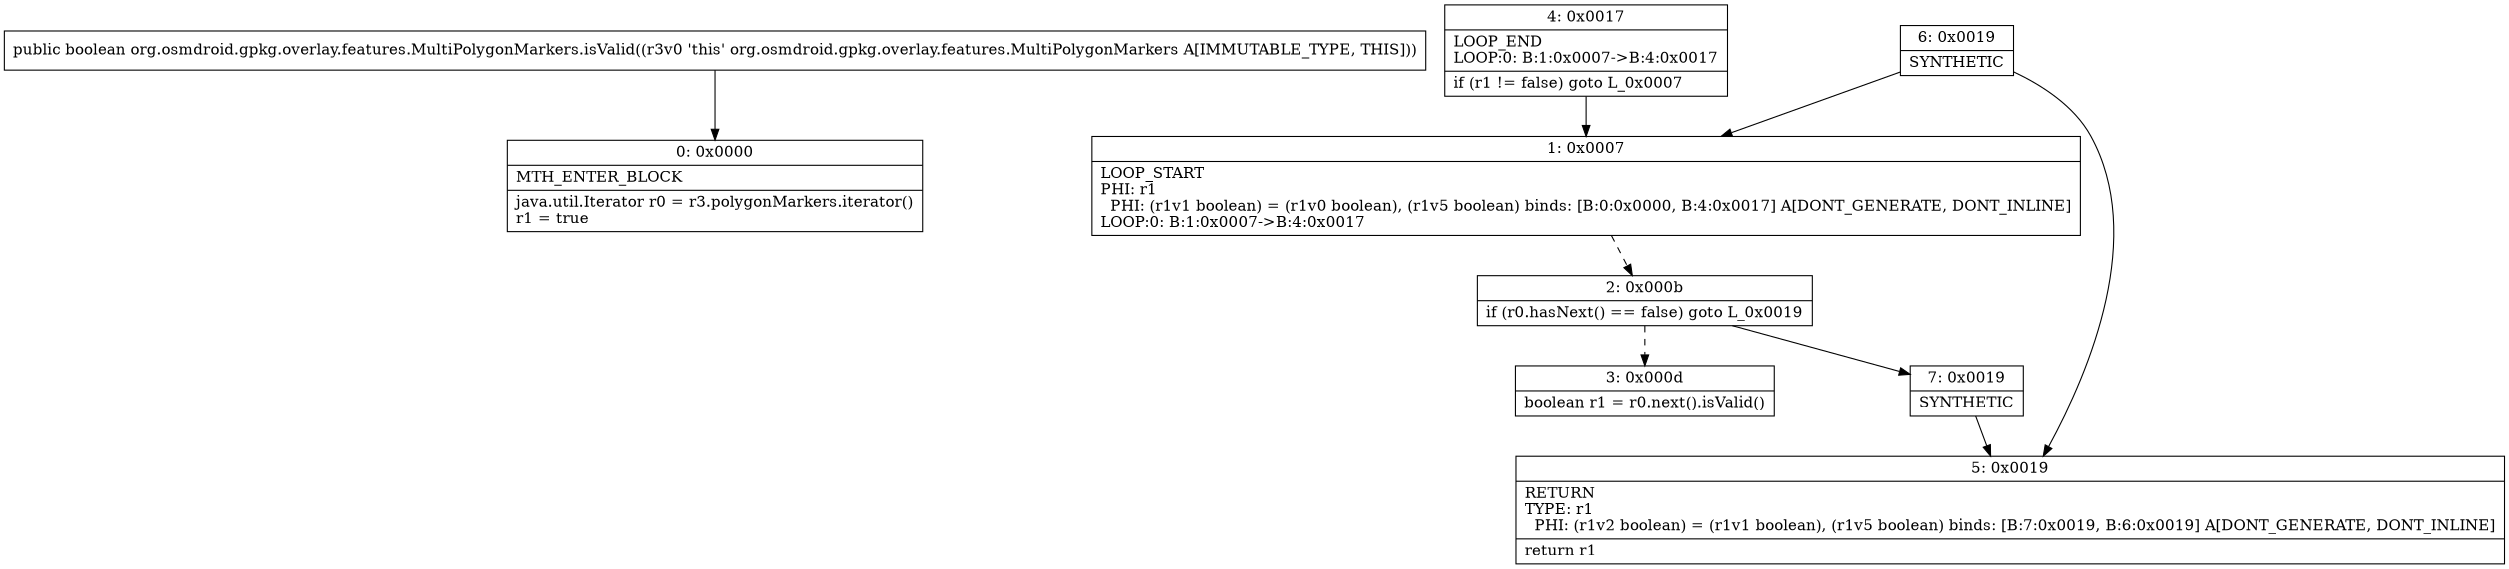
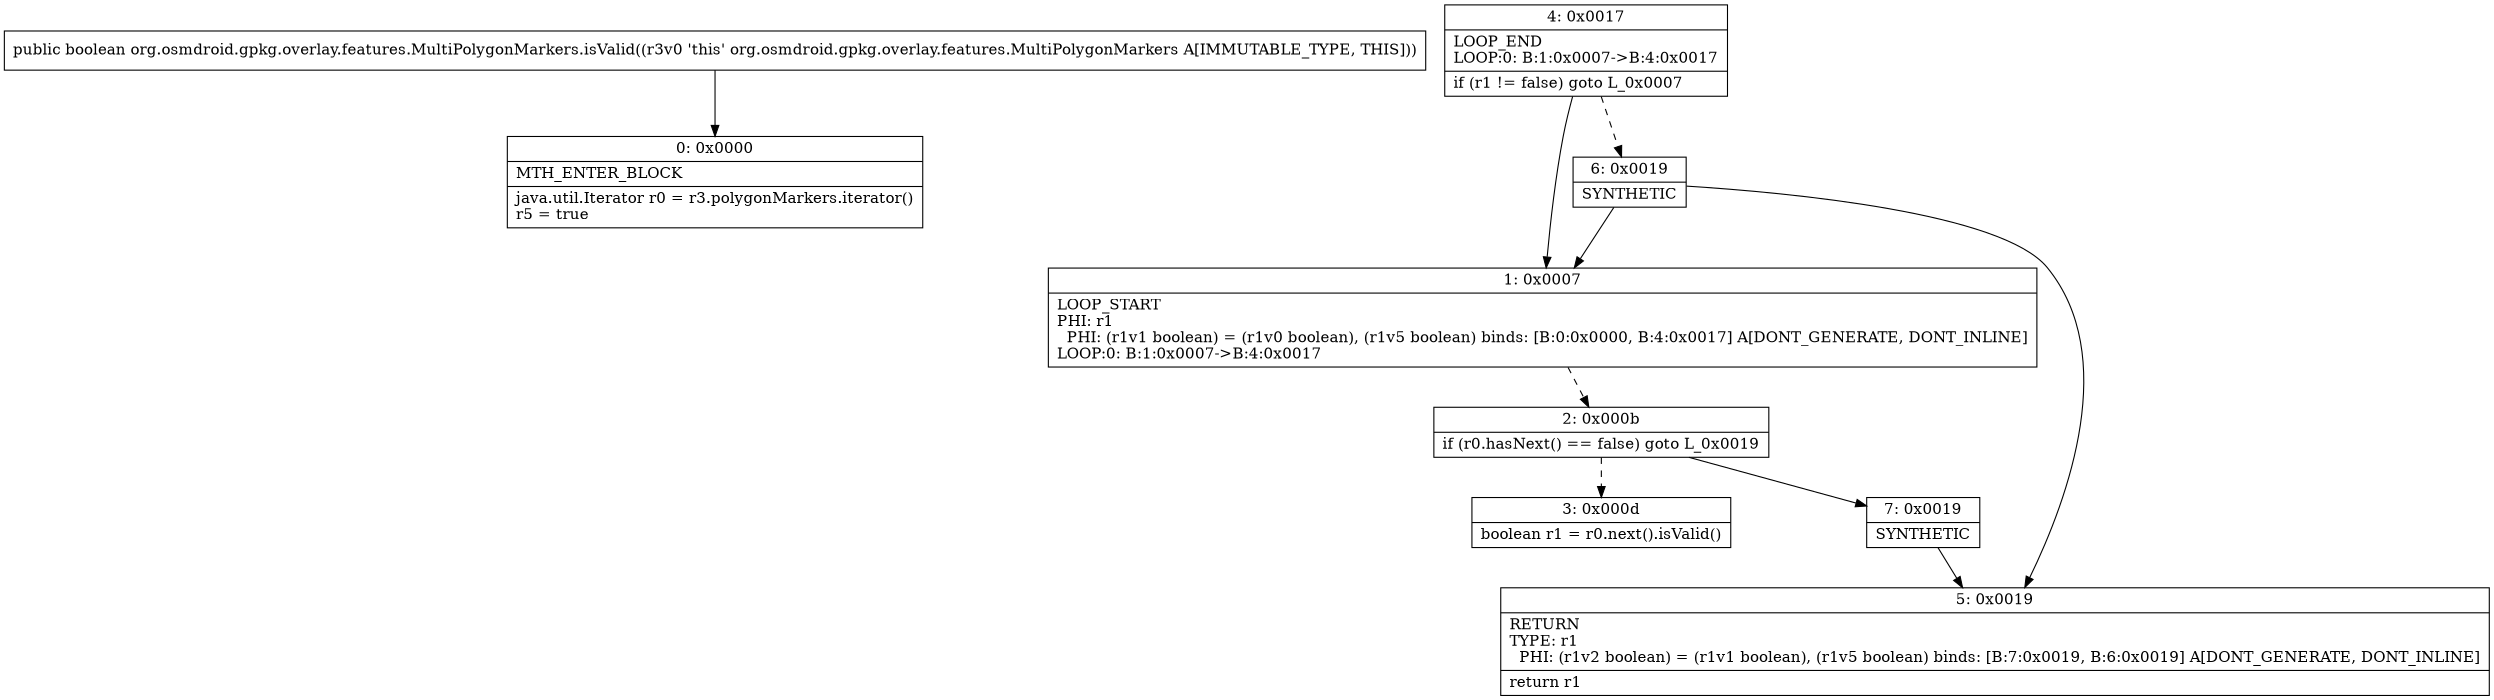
none -> (1610, 121)
(552, 219) -> (552, 215)
